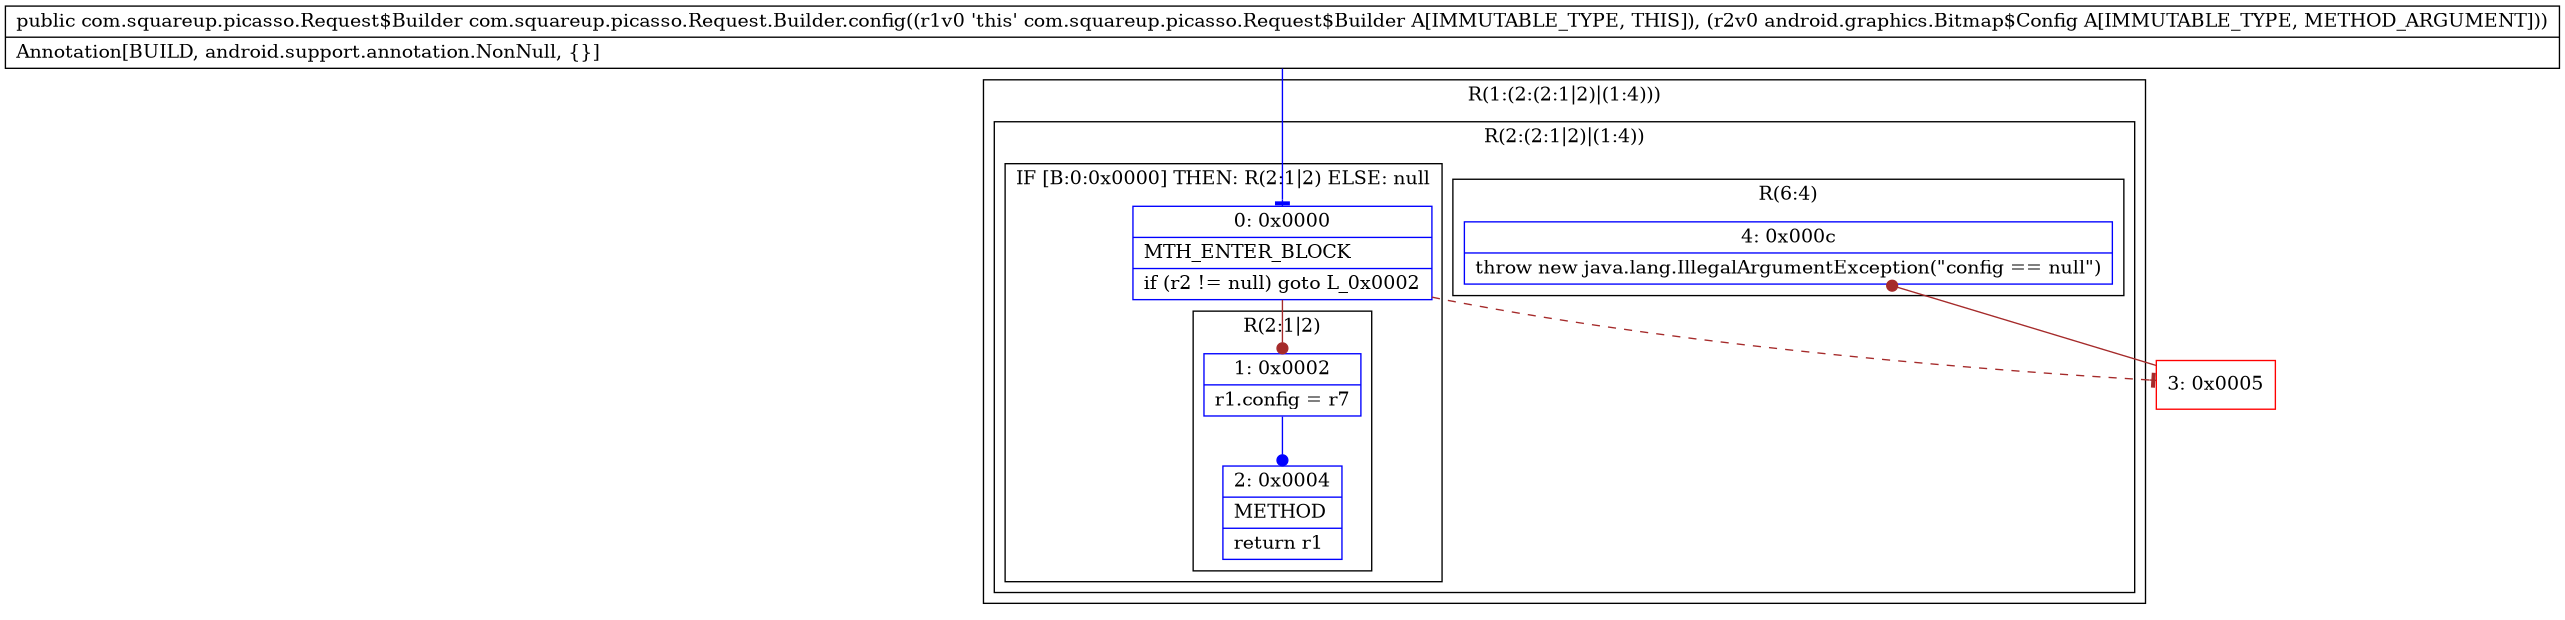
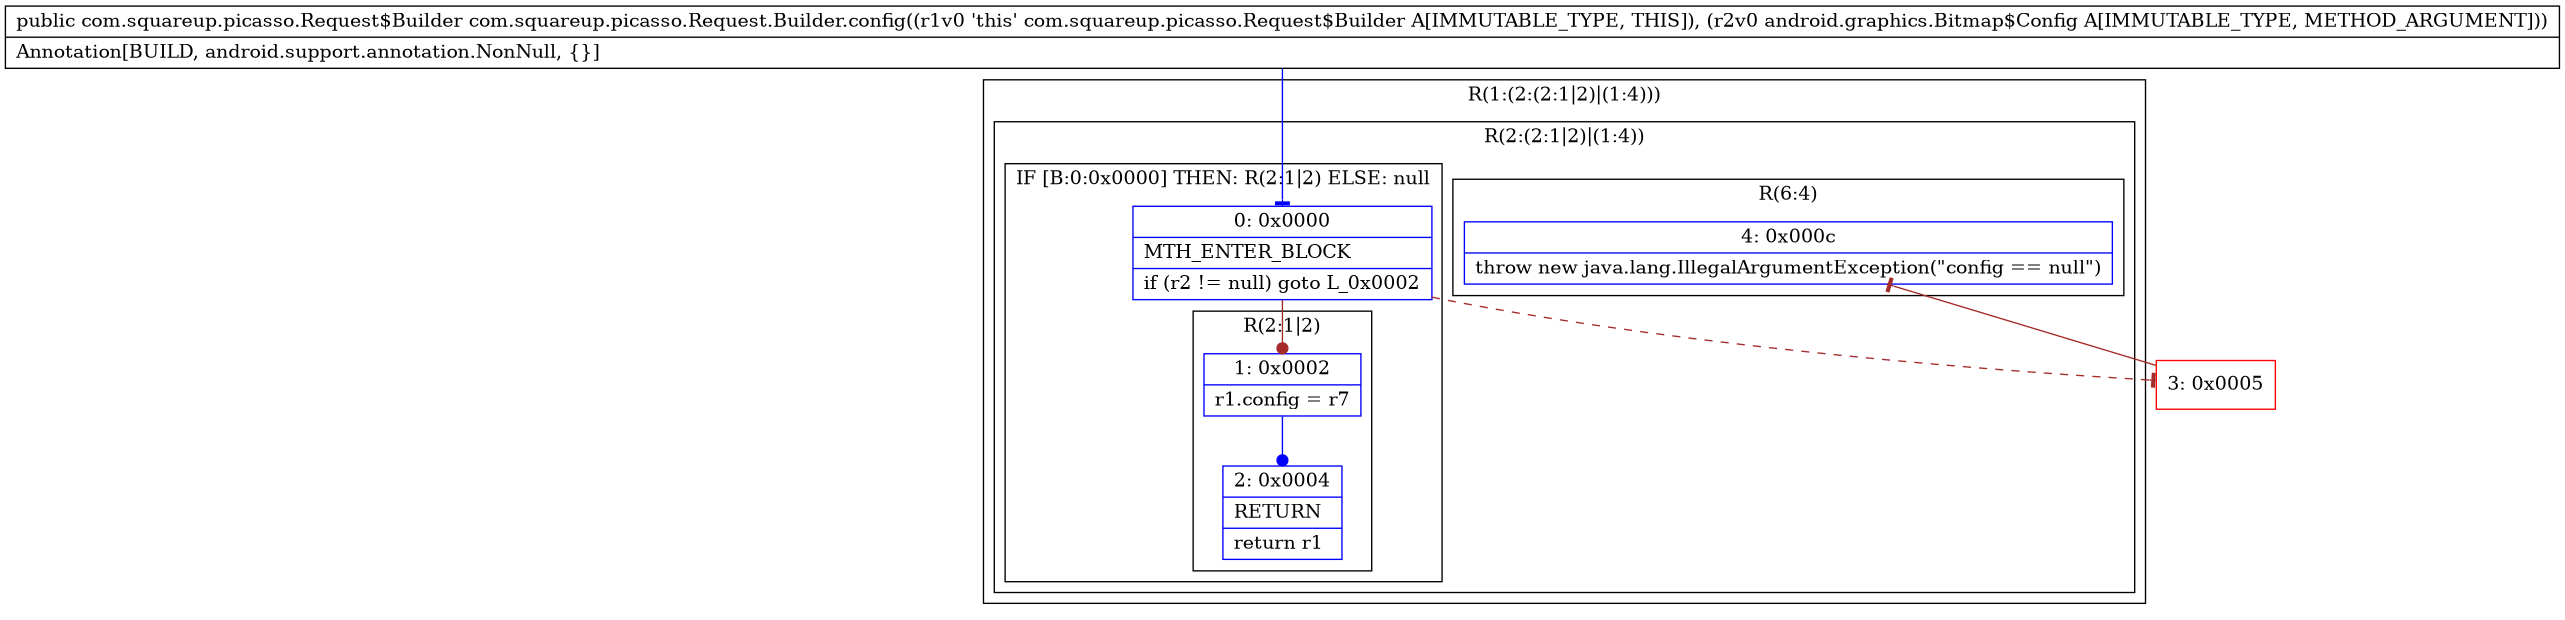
(2027, 326) -> (2025, 326)
(1280, 512) -> (1278, 512)
